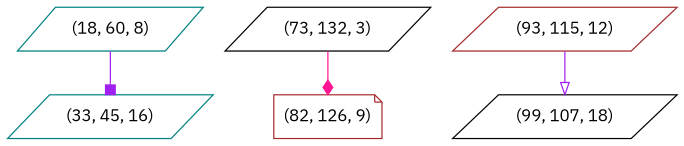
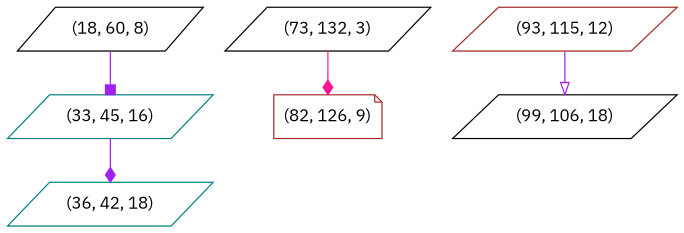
(110, 29) -> (110, 29)
(565, 117) -> (565, 117)
none -> (110, 204)
